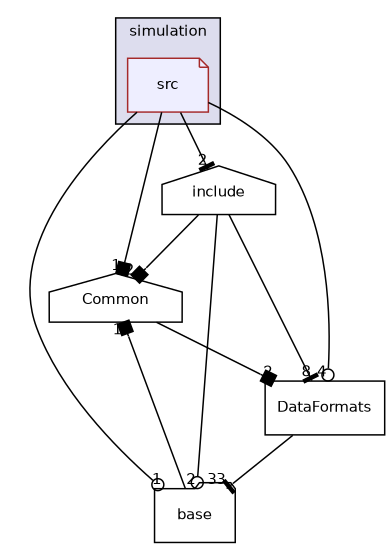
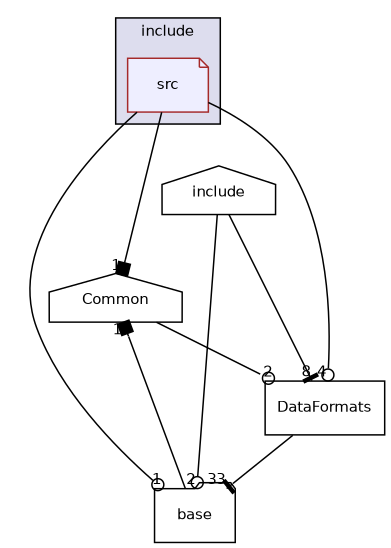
(168, 32) -> (168, 32)
(193, 137) -> none
(172, 241) -> none
(216, 352) -> (216, 352)
